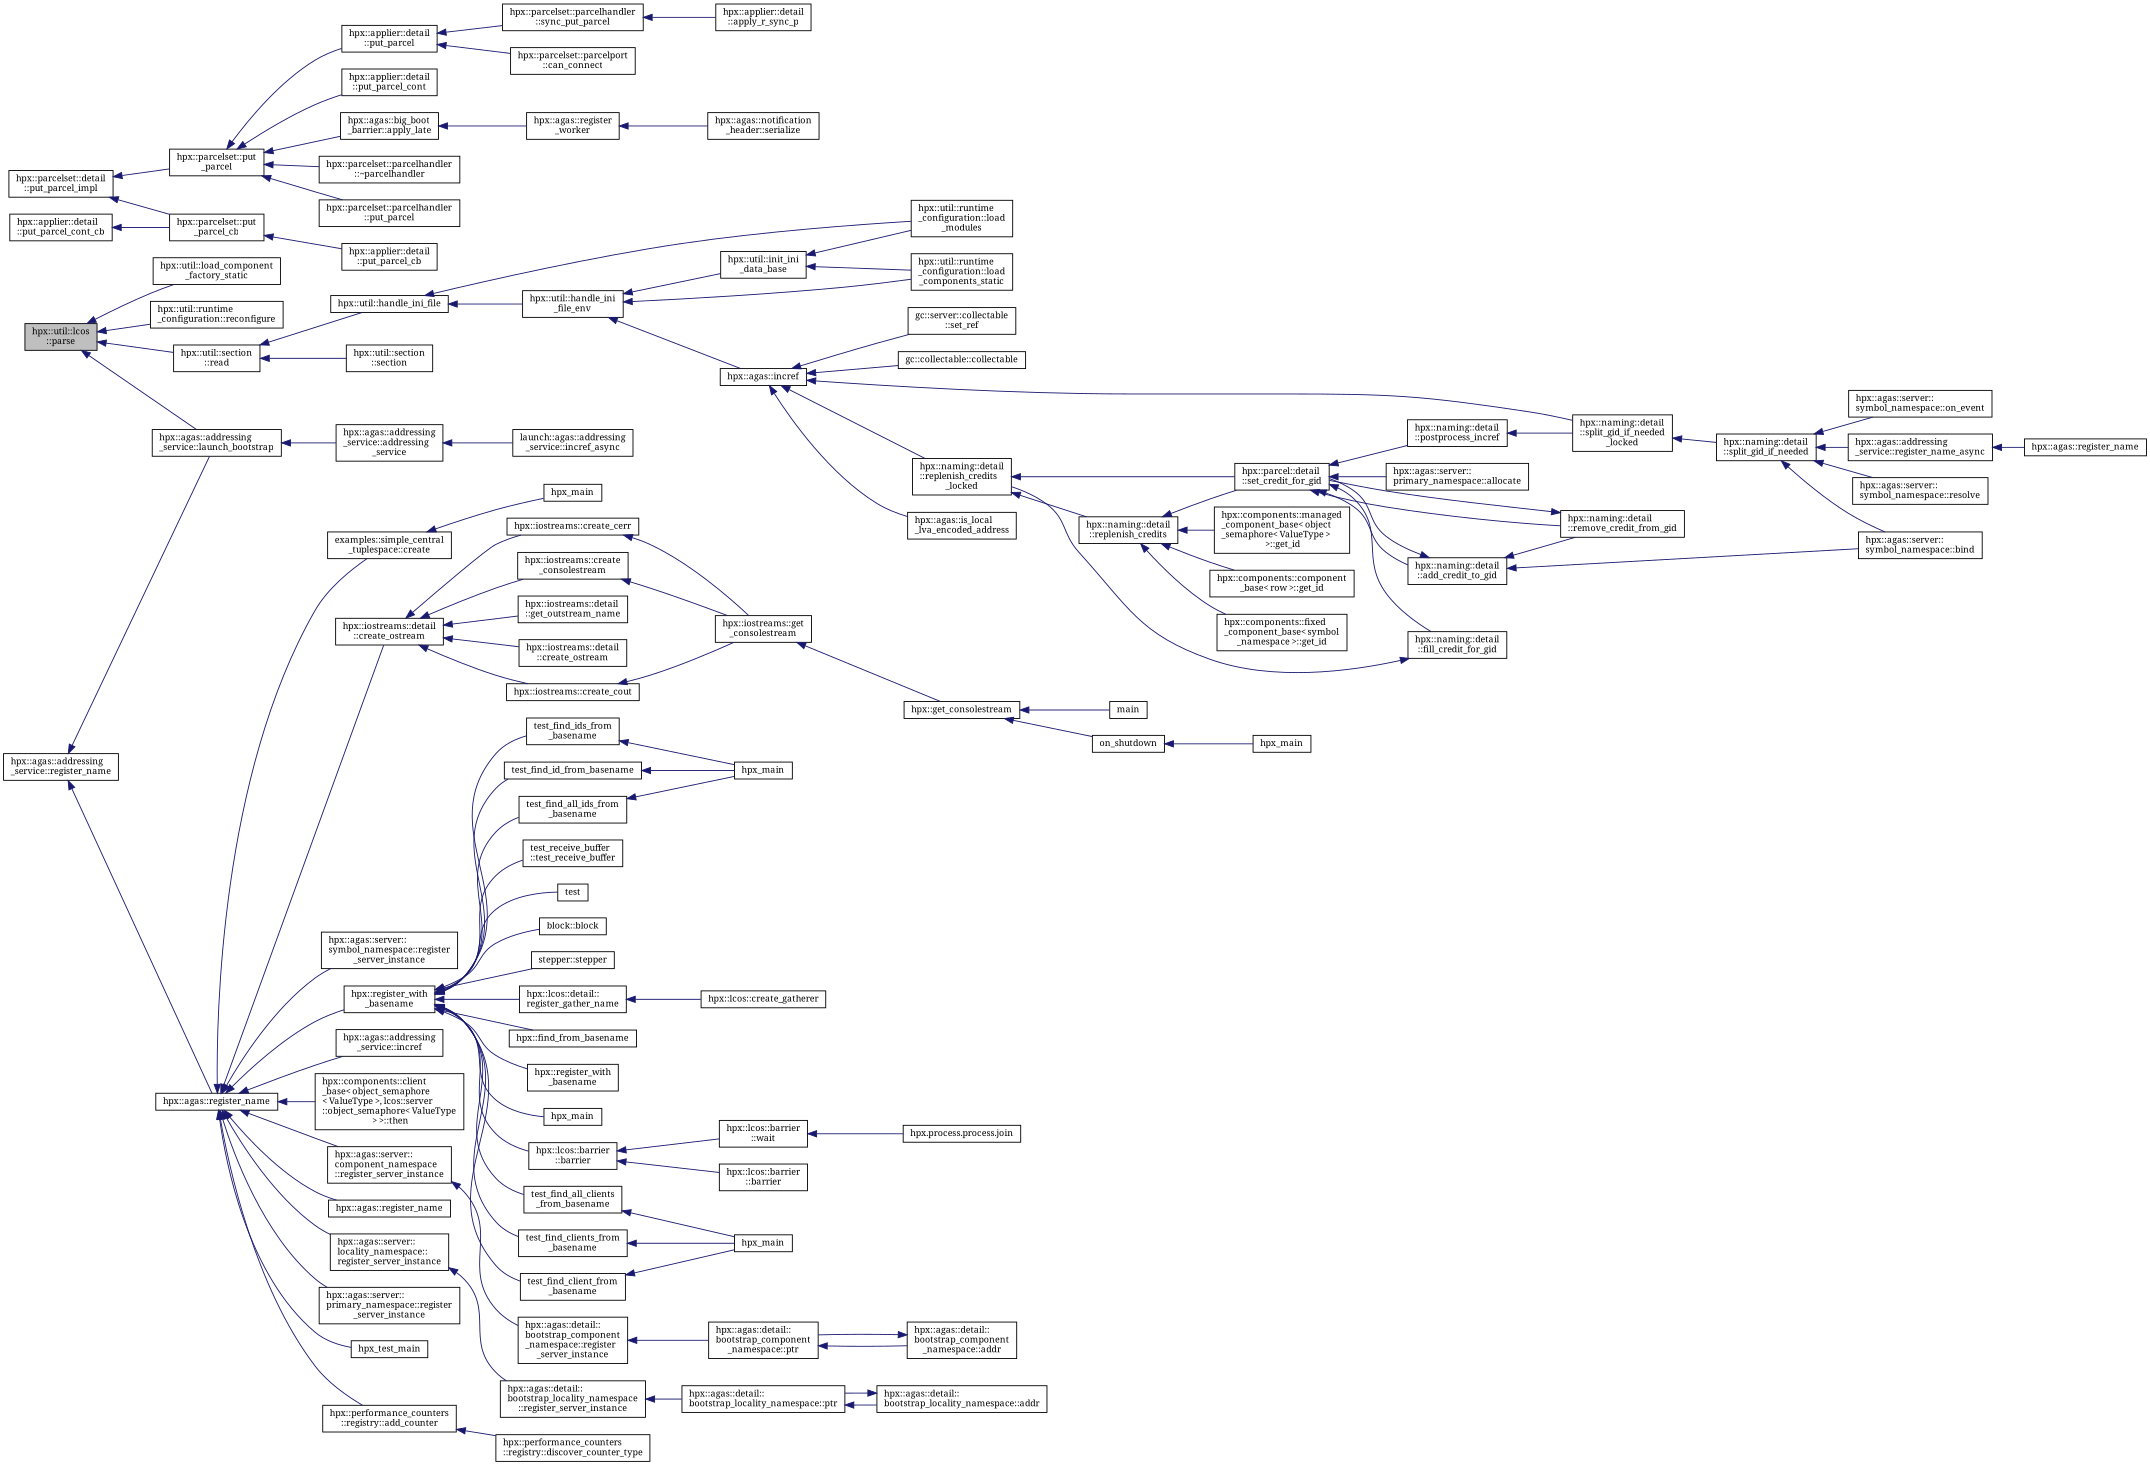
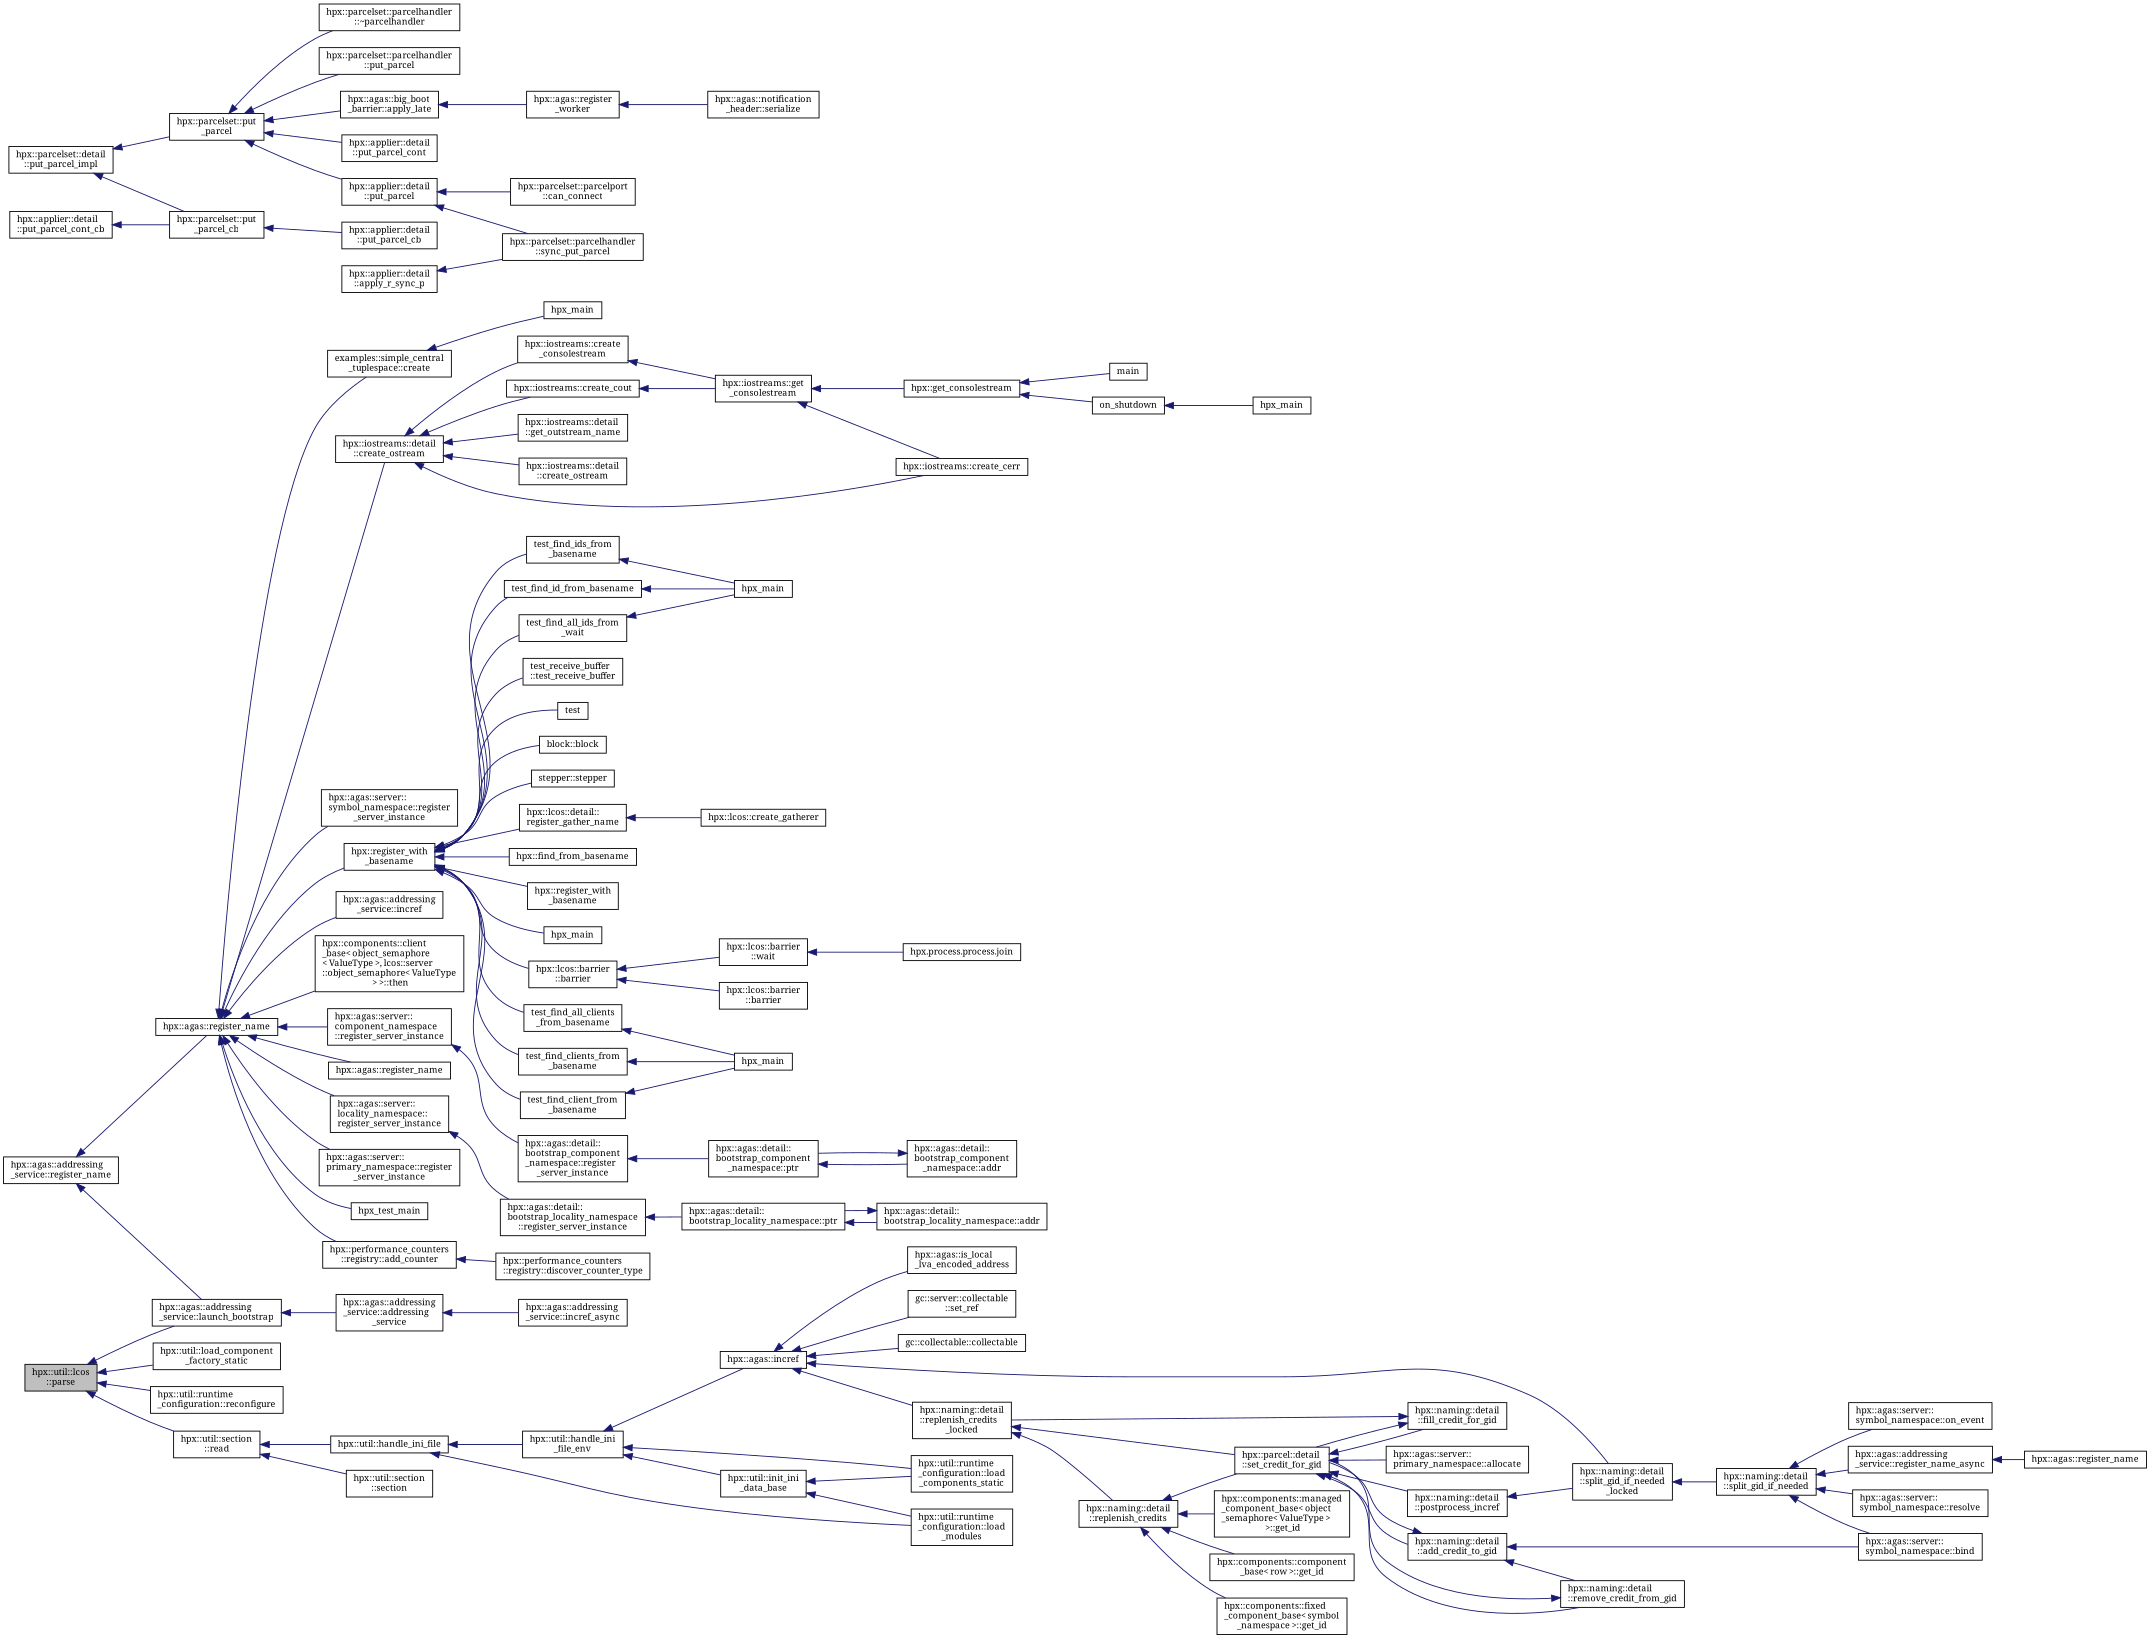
(684, 17) -> (474, 264)
(573, 443) -> (573, 1313)
(694, 571) -> (873, 432)
(573, 810) -> (573, 628)
none -> (1358, 1435)
